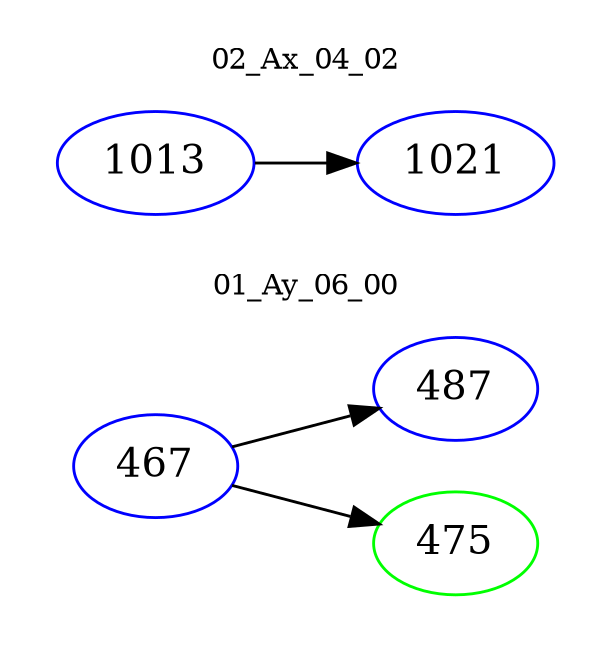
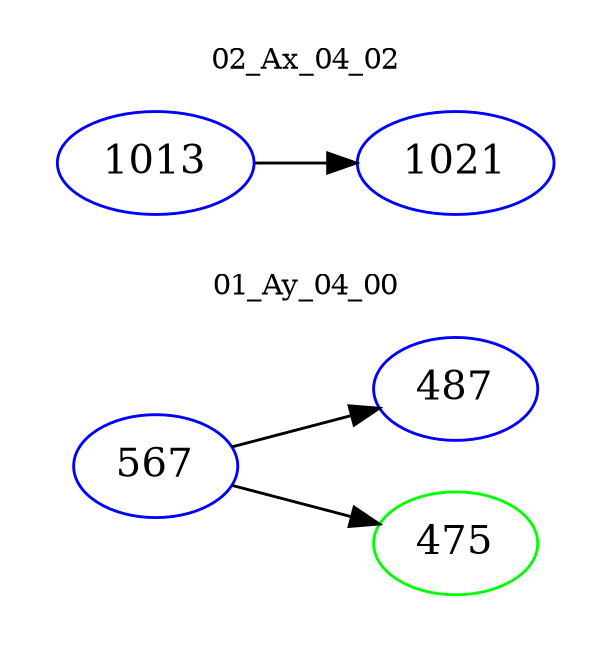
(306, 287) -> (306, 287)
(156, 466) -> (156, 466)
